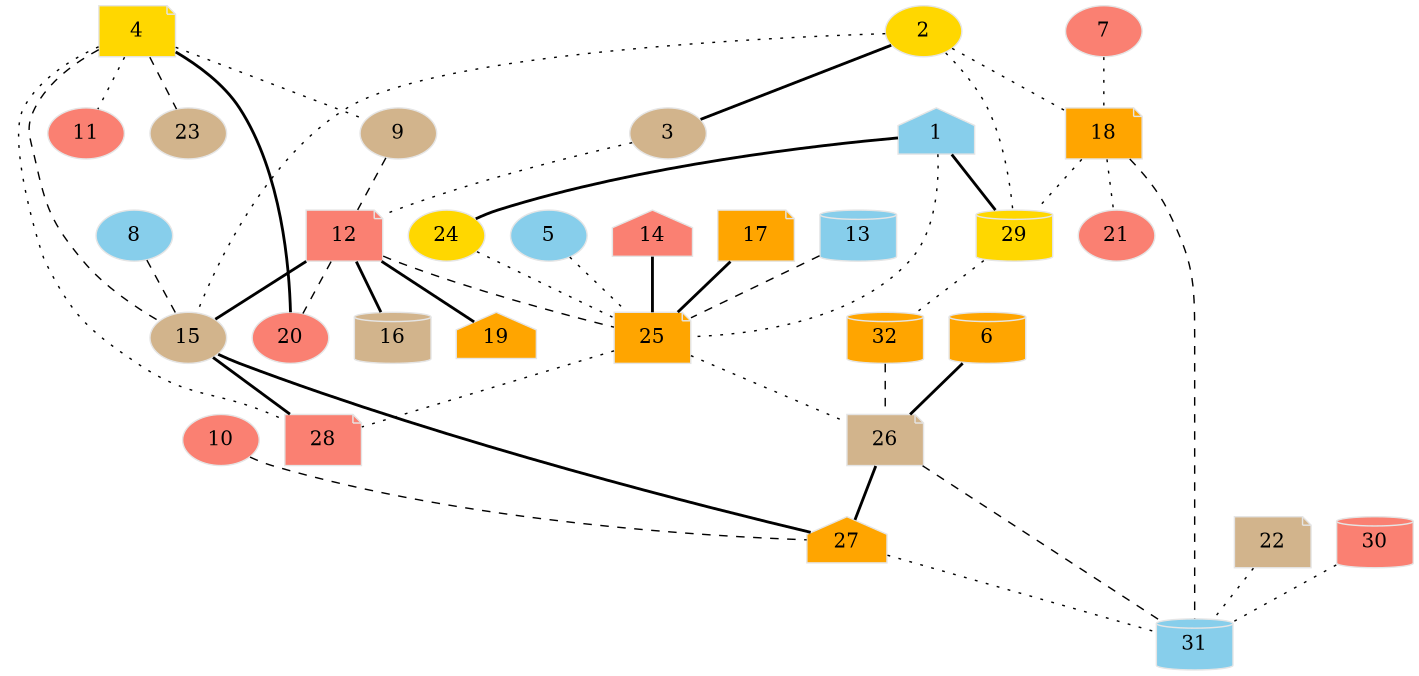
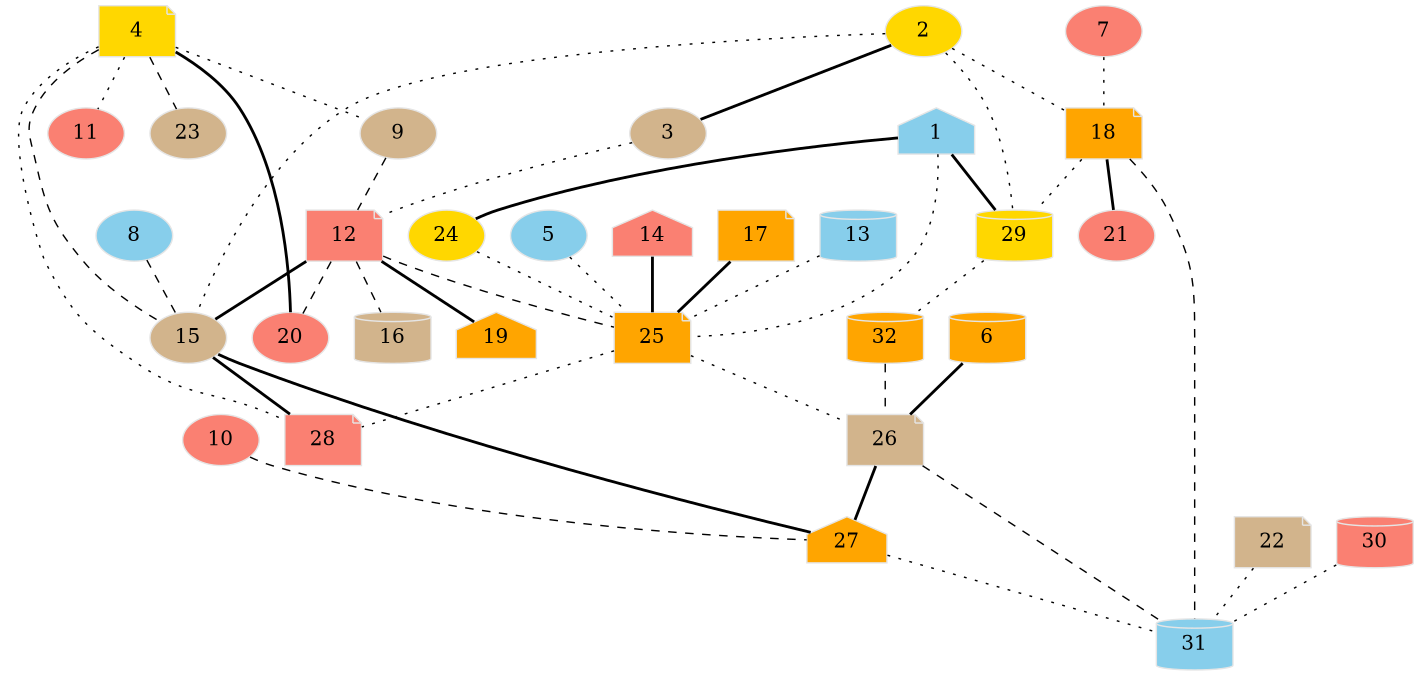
(1110, 185) -> (1110, 185)
(369, 287) -> (369, 287)
(755, 287) -> (755, 287)
